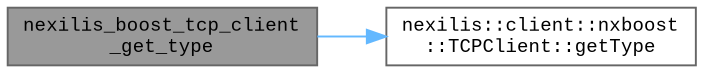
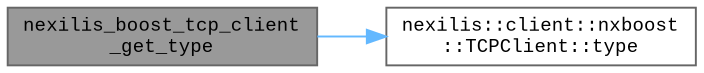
(541, 37) -> (541, 37)
